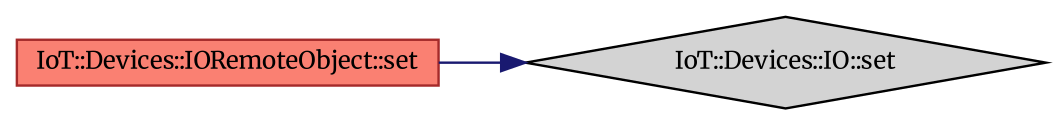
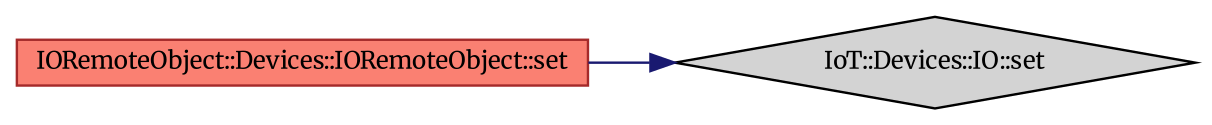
(228, 63) -> (302, 63)
